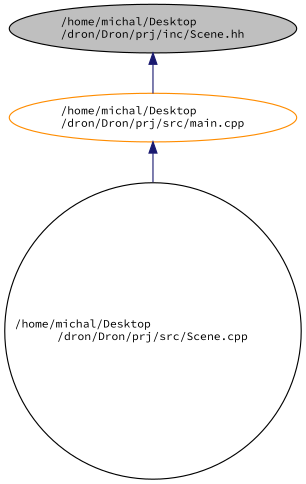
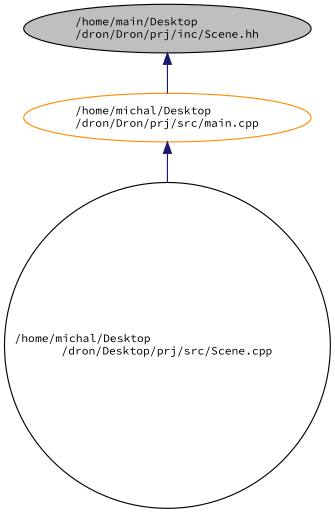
(153, 29) -> (167, 29)
(153, 331) -> (167, 345)
